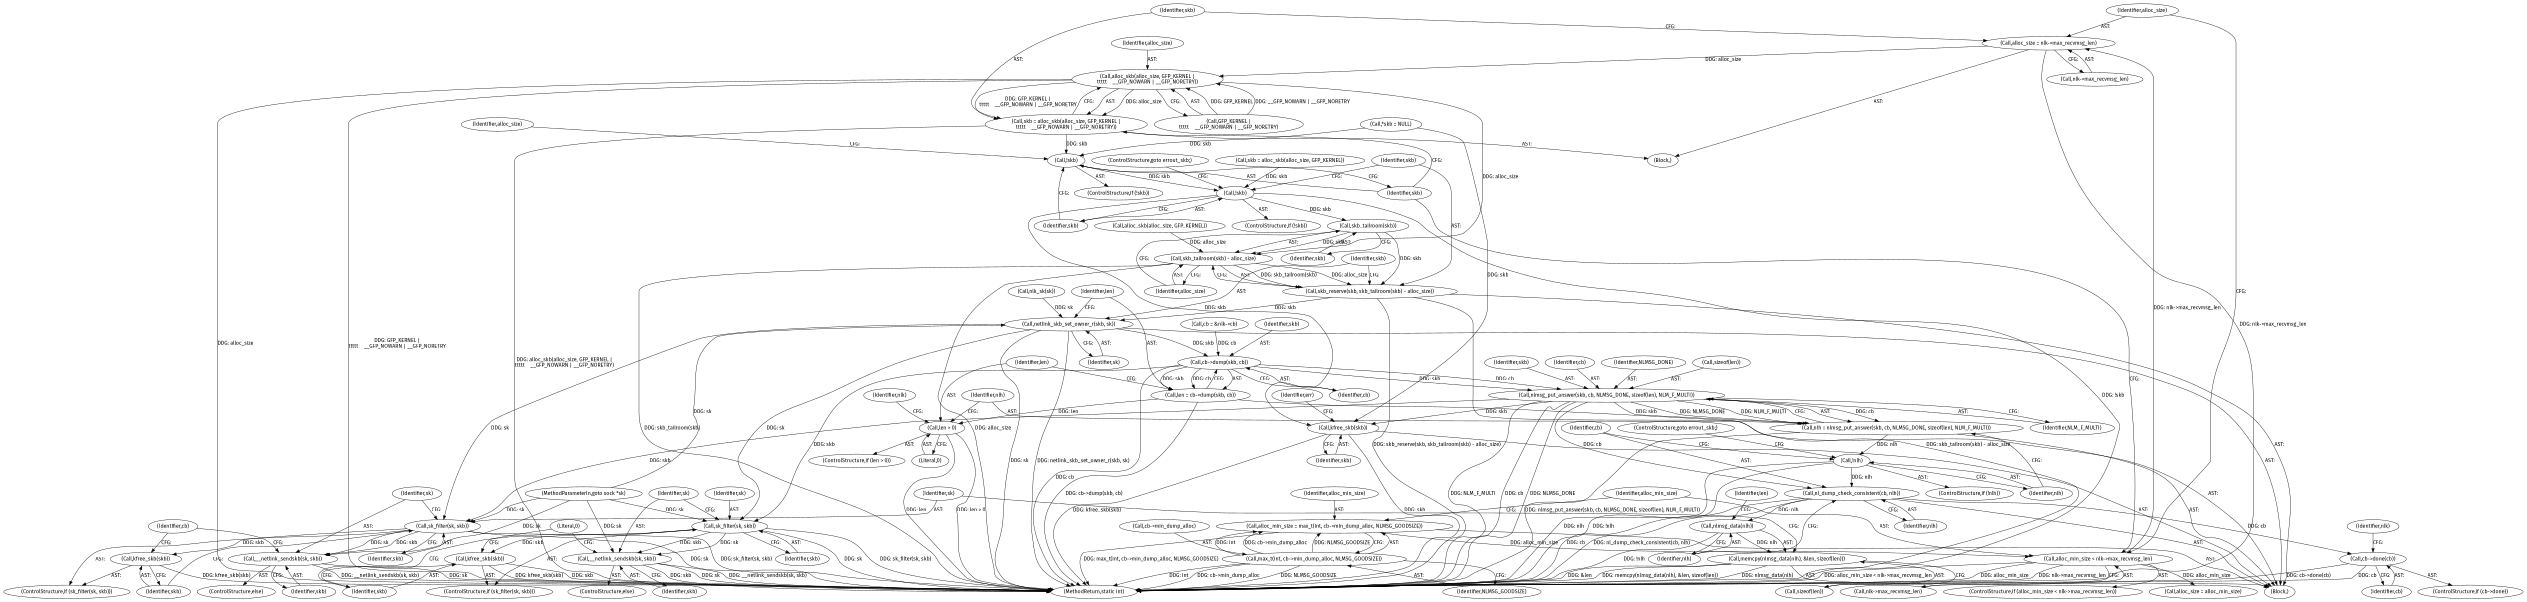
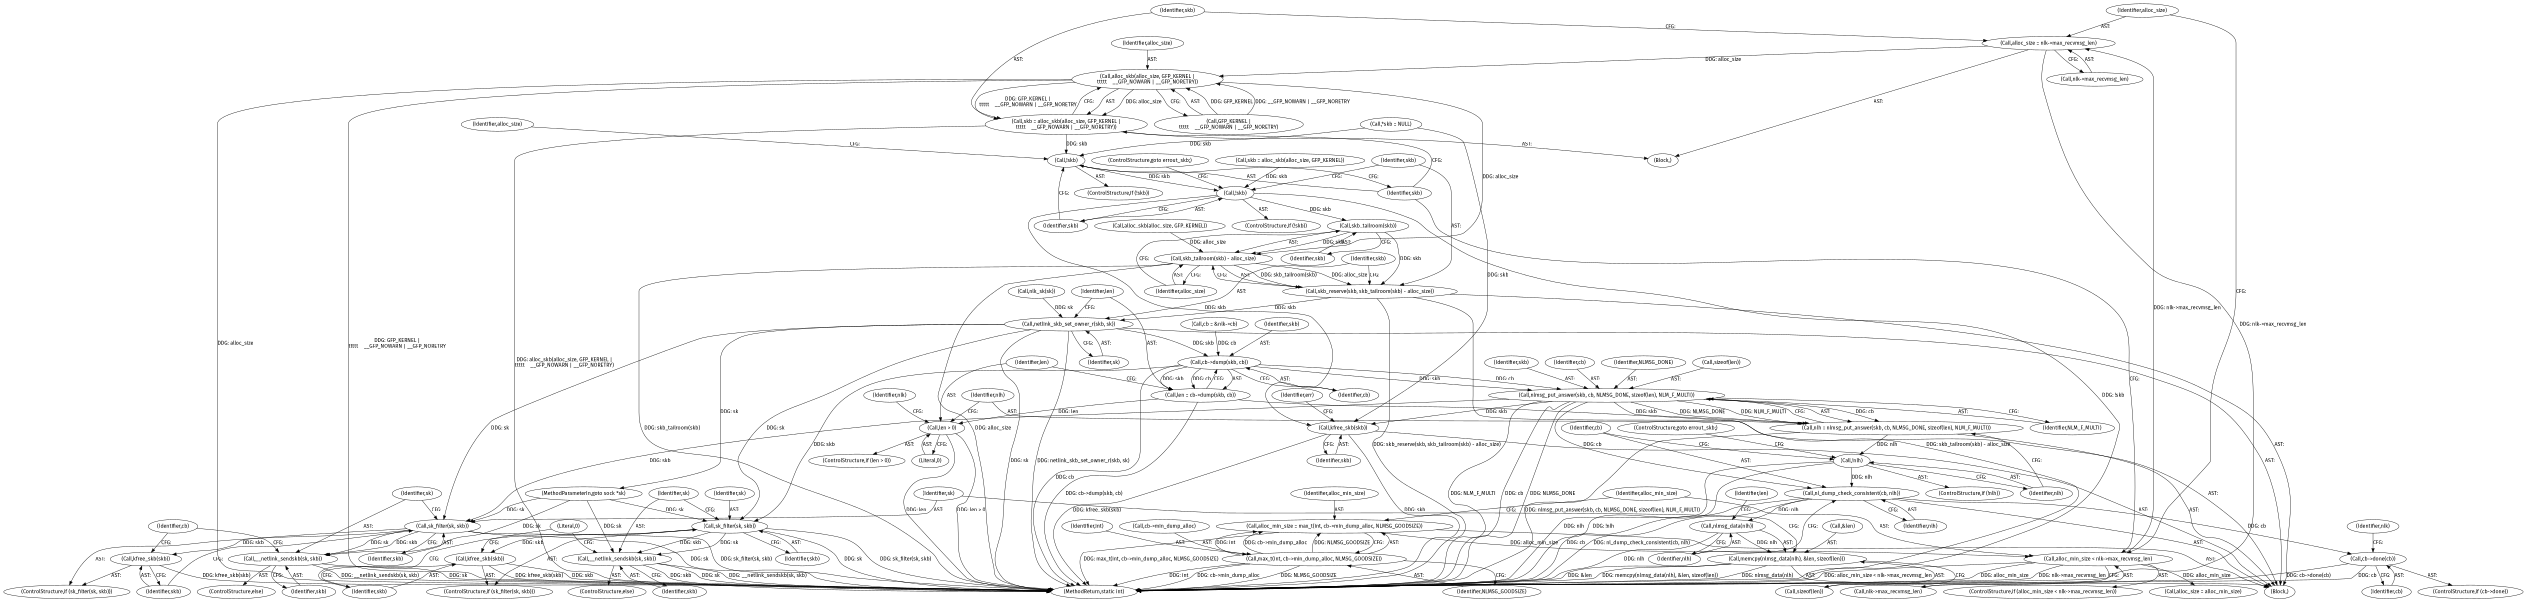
(708, 344) -> (755, 334)
none -> (1087, 526)
none -> (1843, 526)
(1634, 559) -> (1634, 559)
